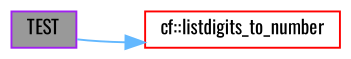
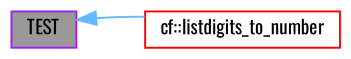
(101, 41) -> (121, 17)
